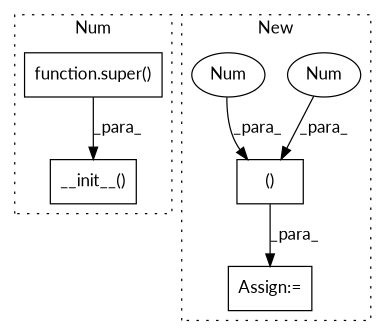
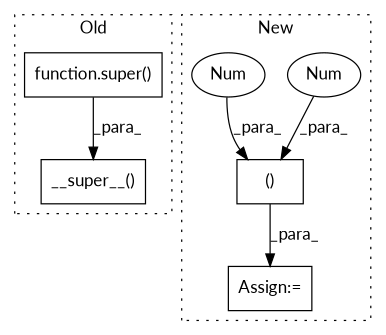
(93, 29) -> (93, 29)
(93, 182) -> (93, 182)
